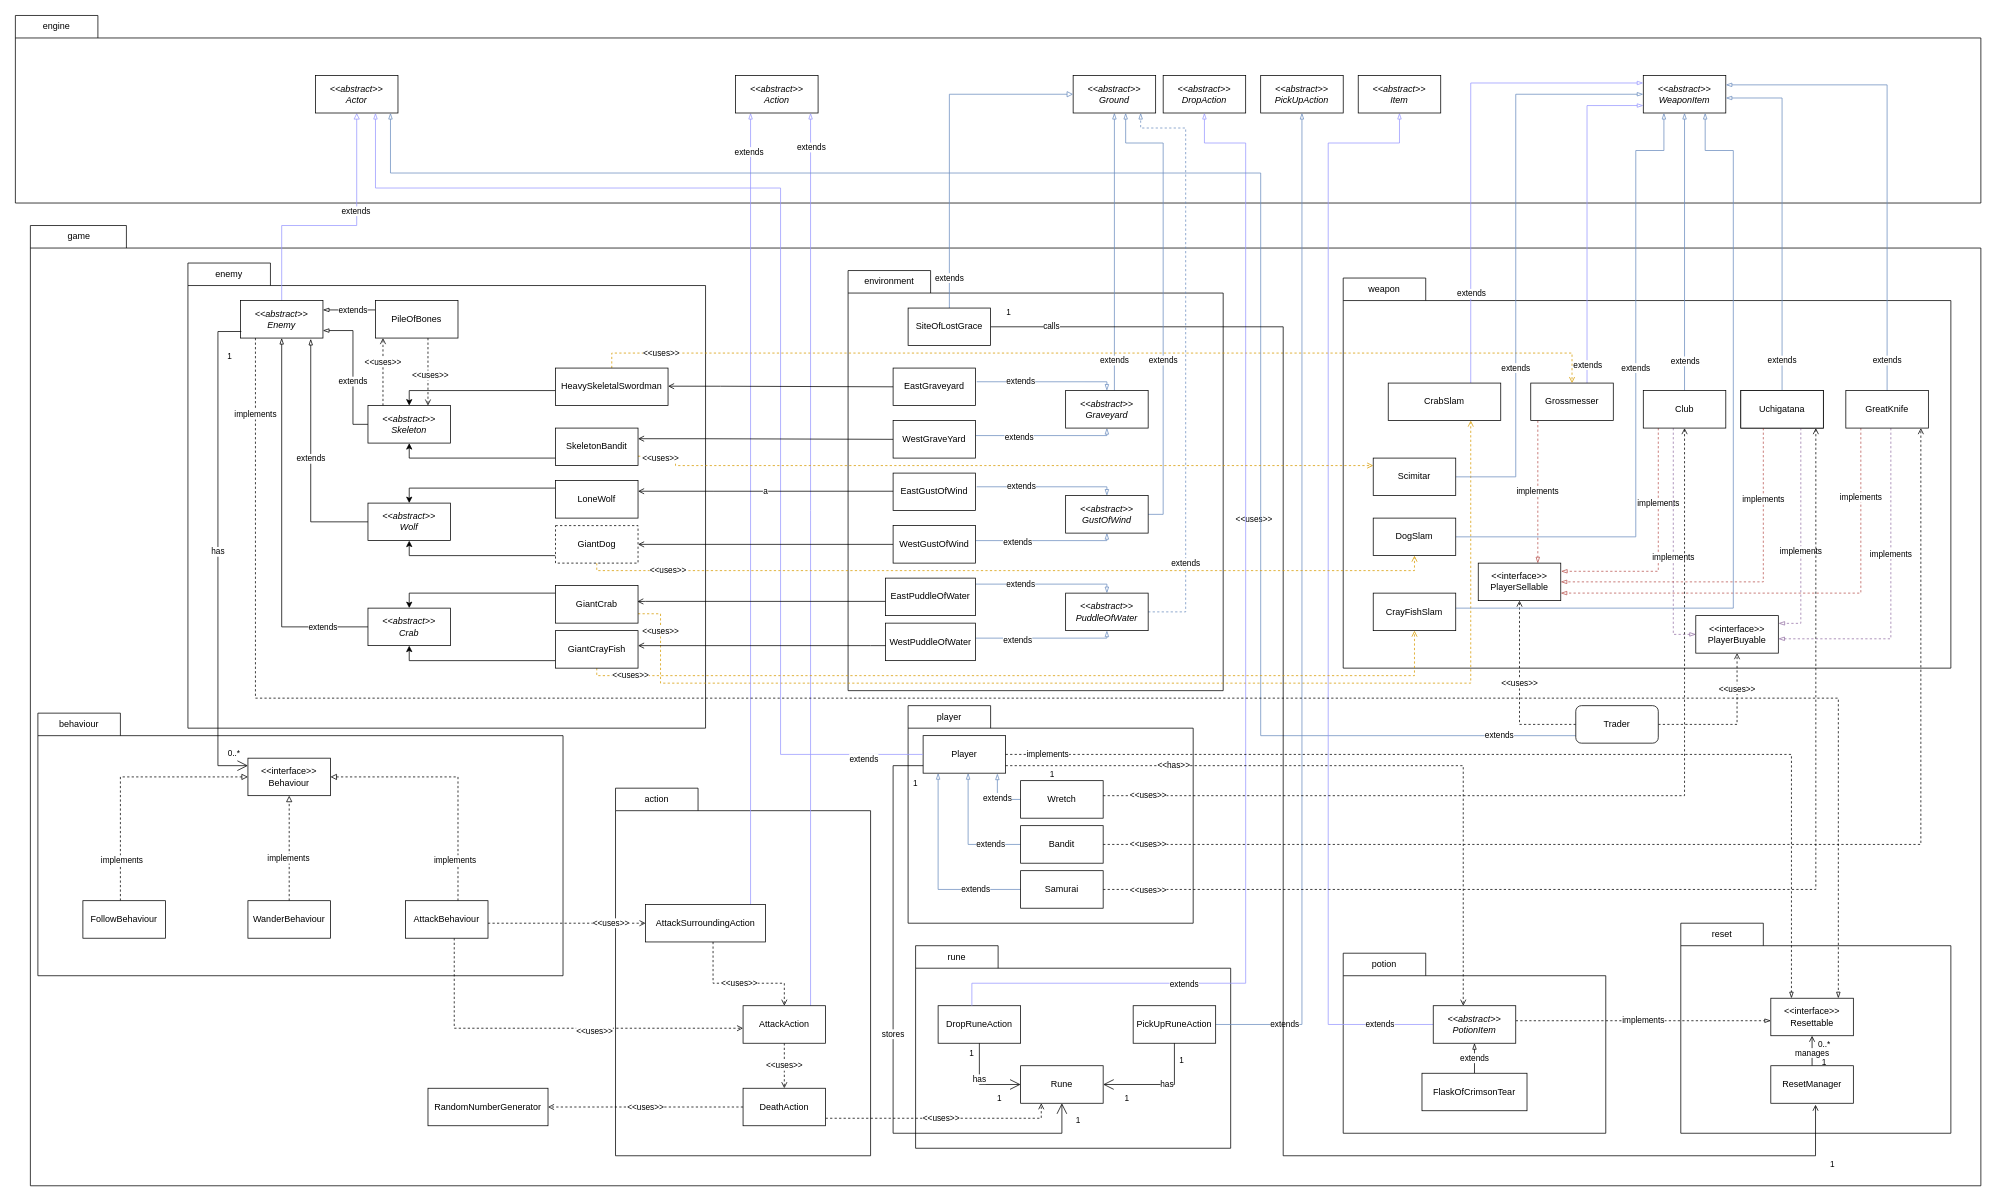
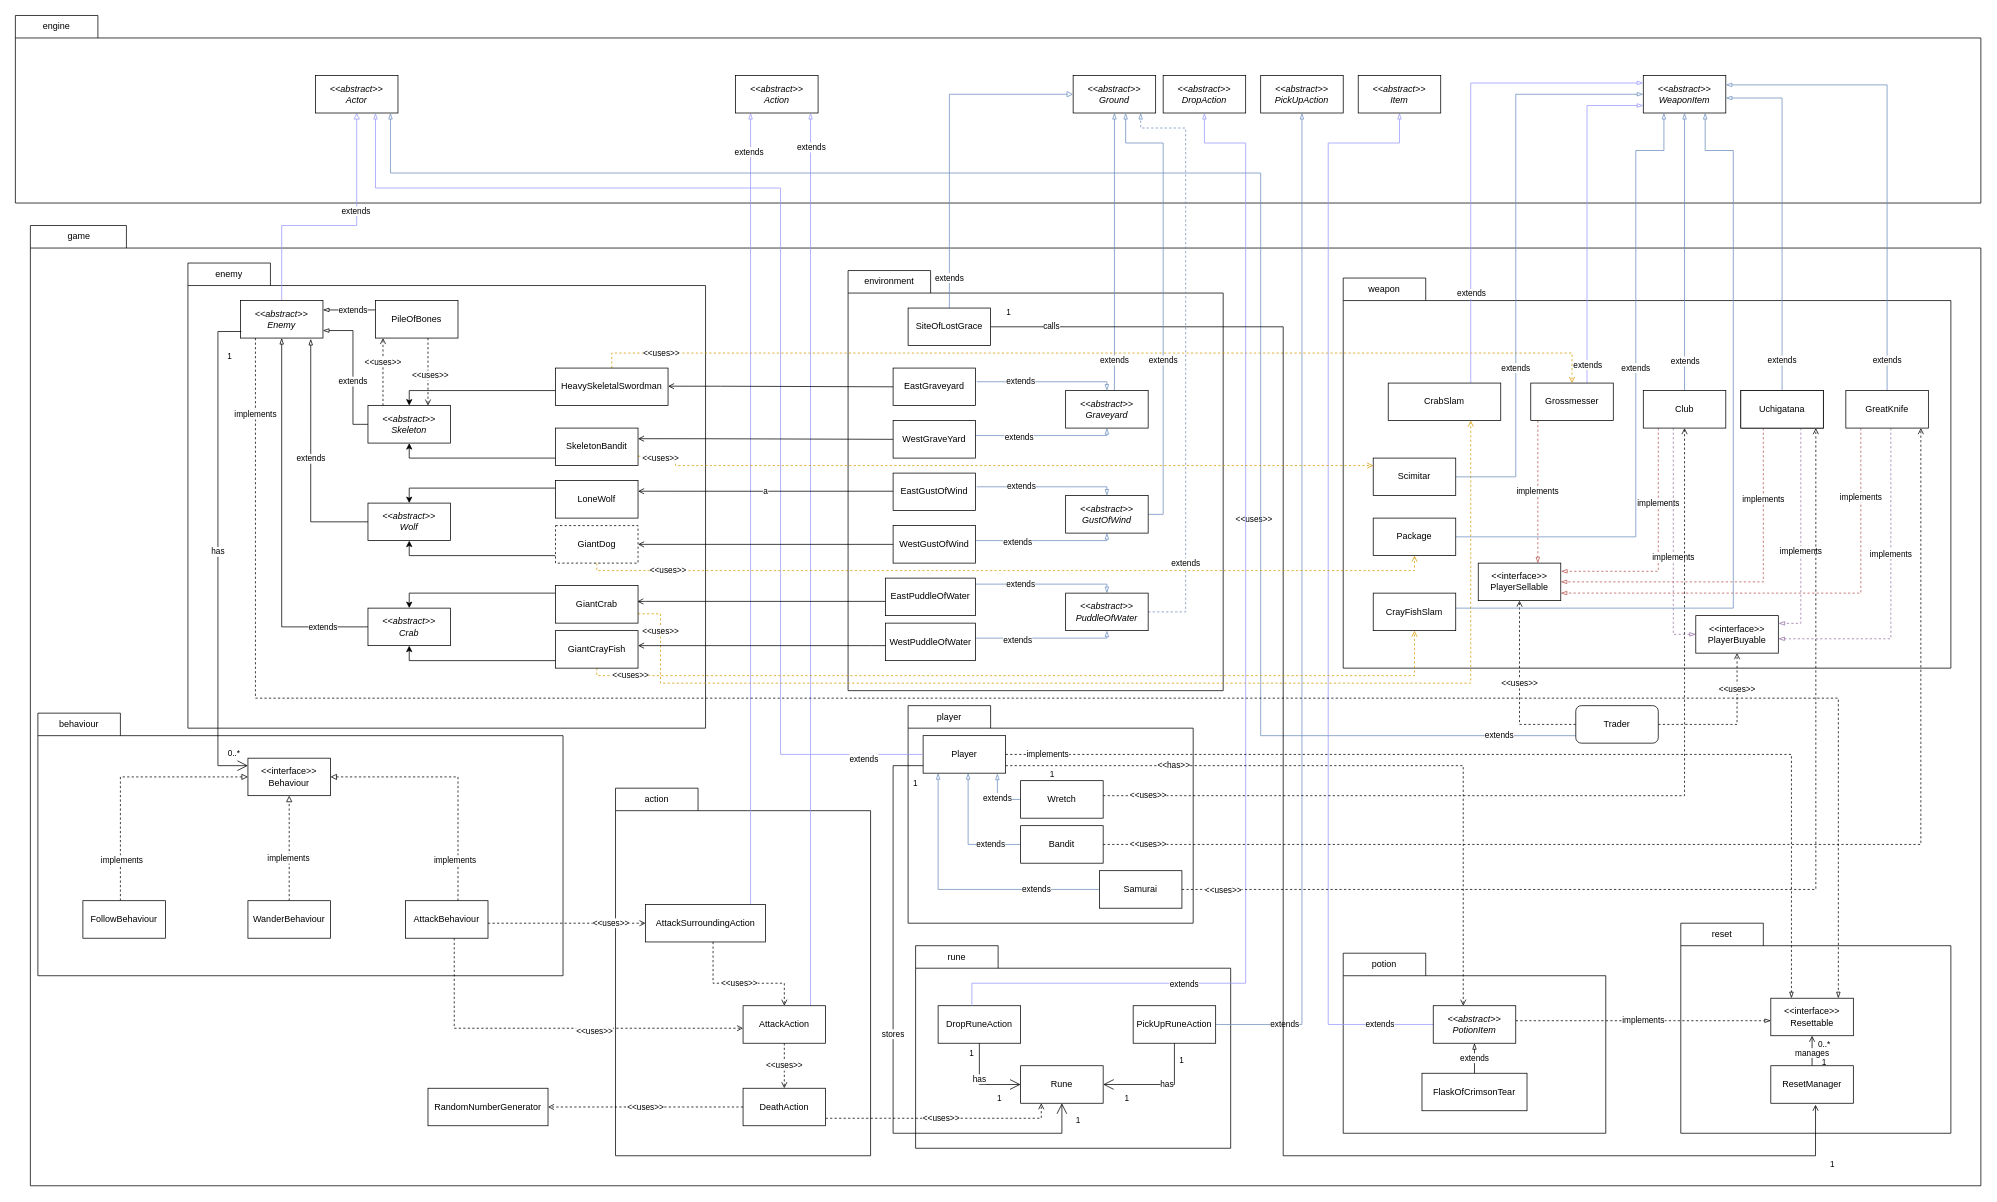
(1414, 537) -> (1414, 537)
(1062, 889) -> (1140, 889)
